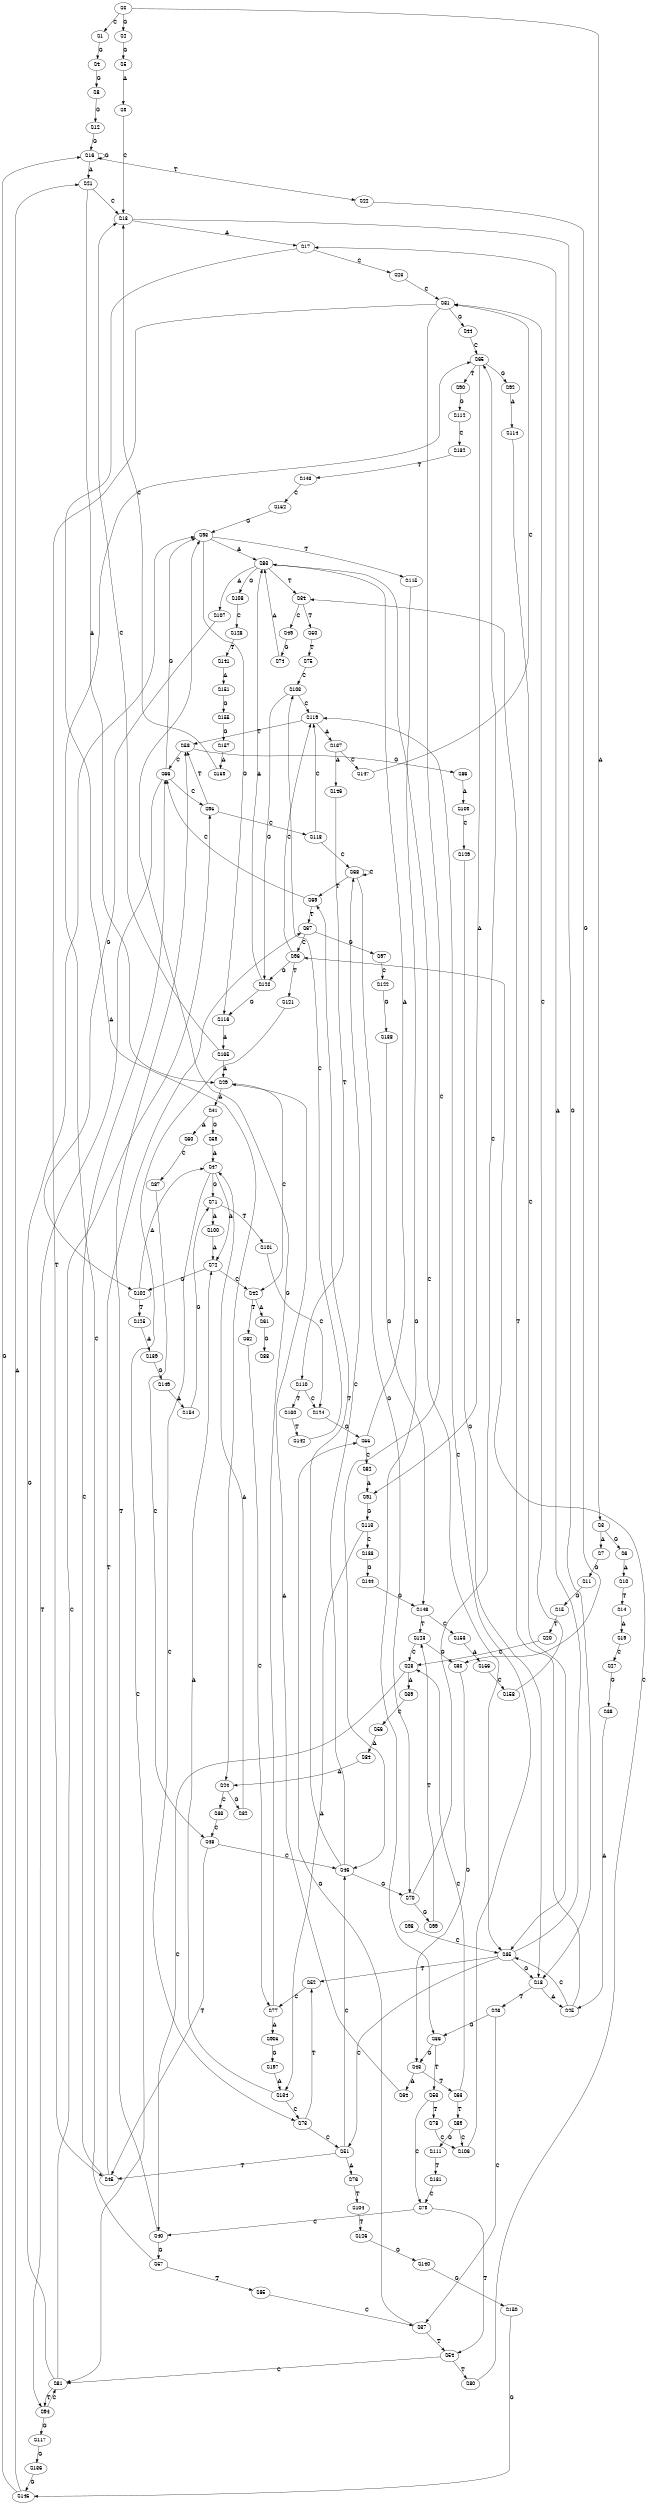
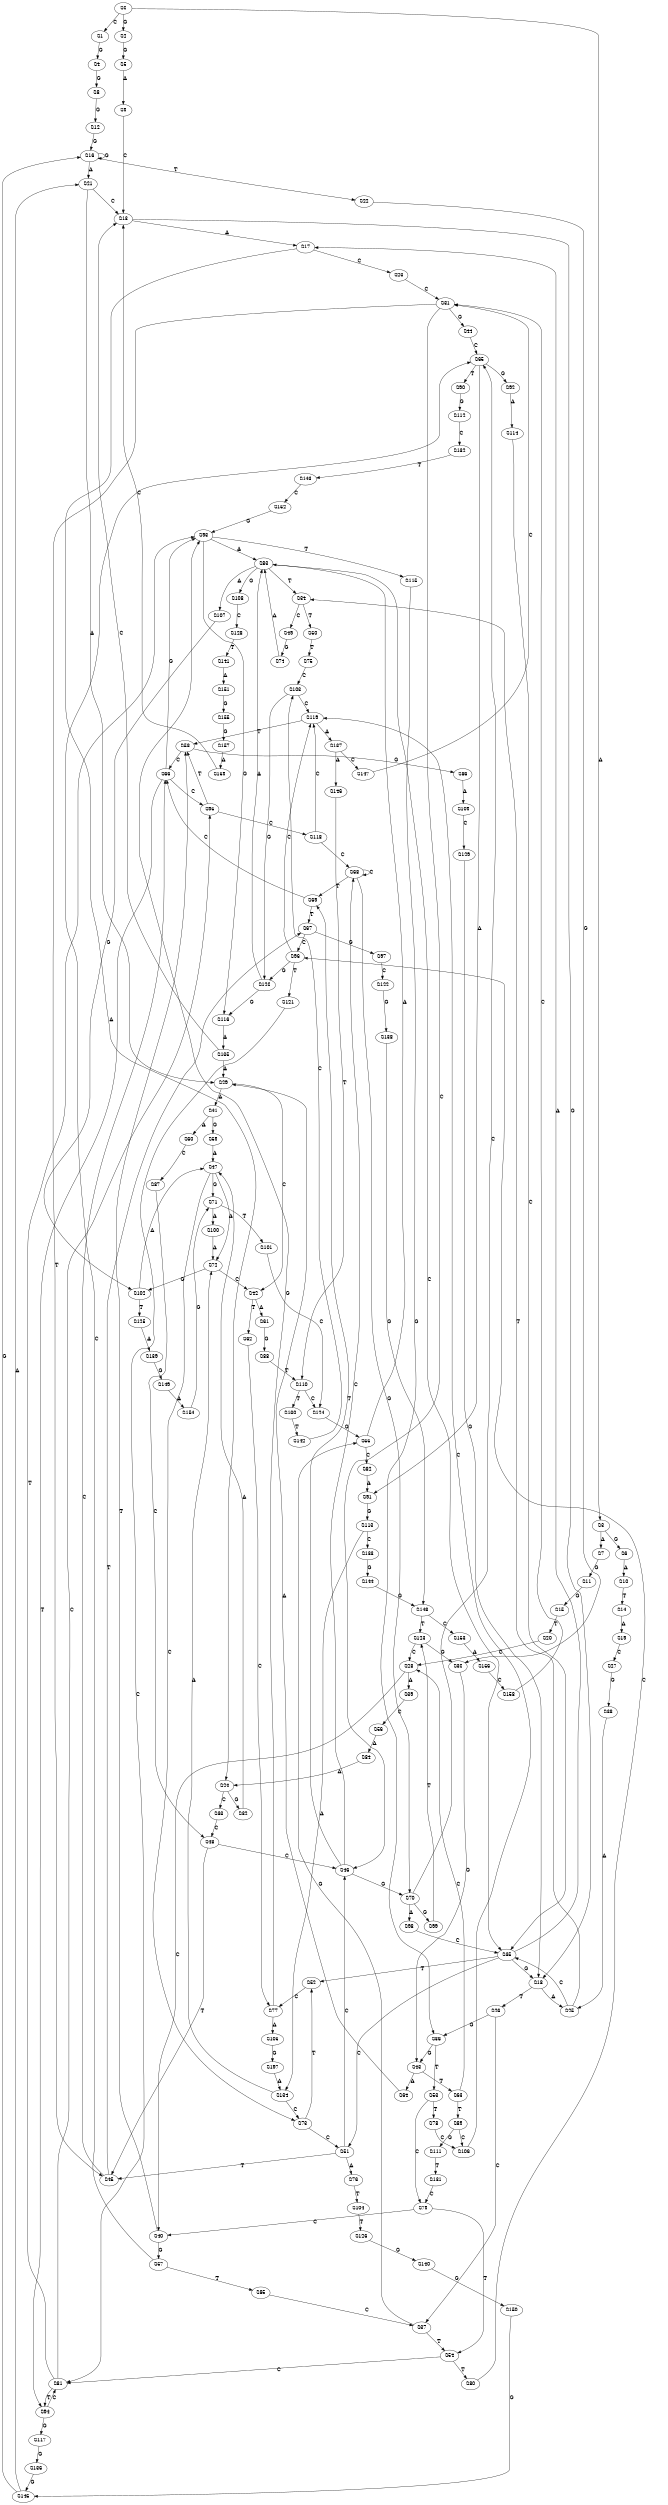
none -> (282, 1370)
(30, 1484) -> (30, 1484)
none -> (410, 1911)
(272, 2039) -> (272, 2039)
